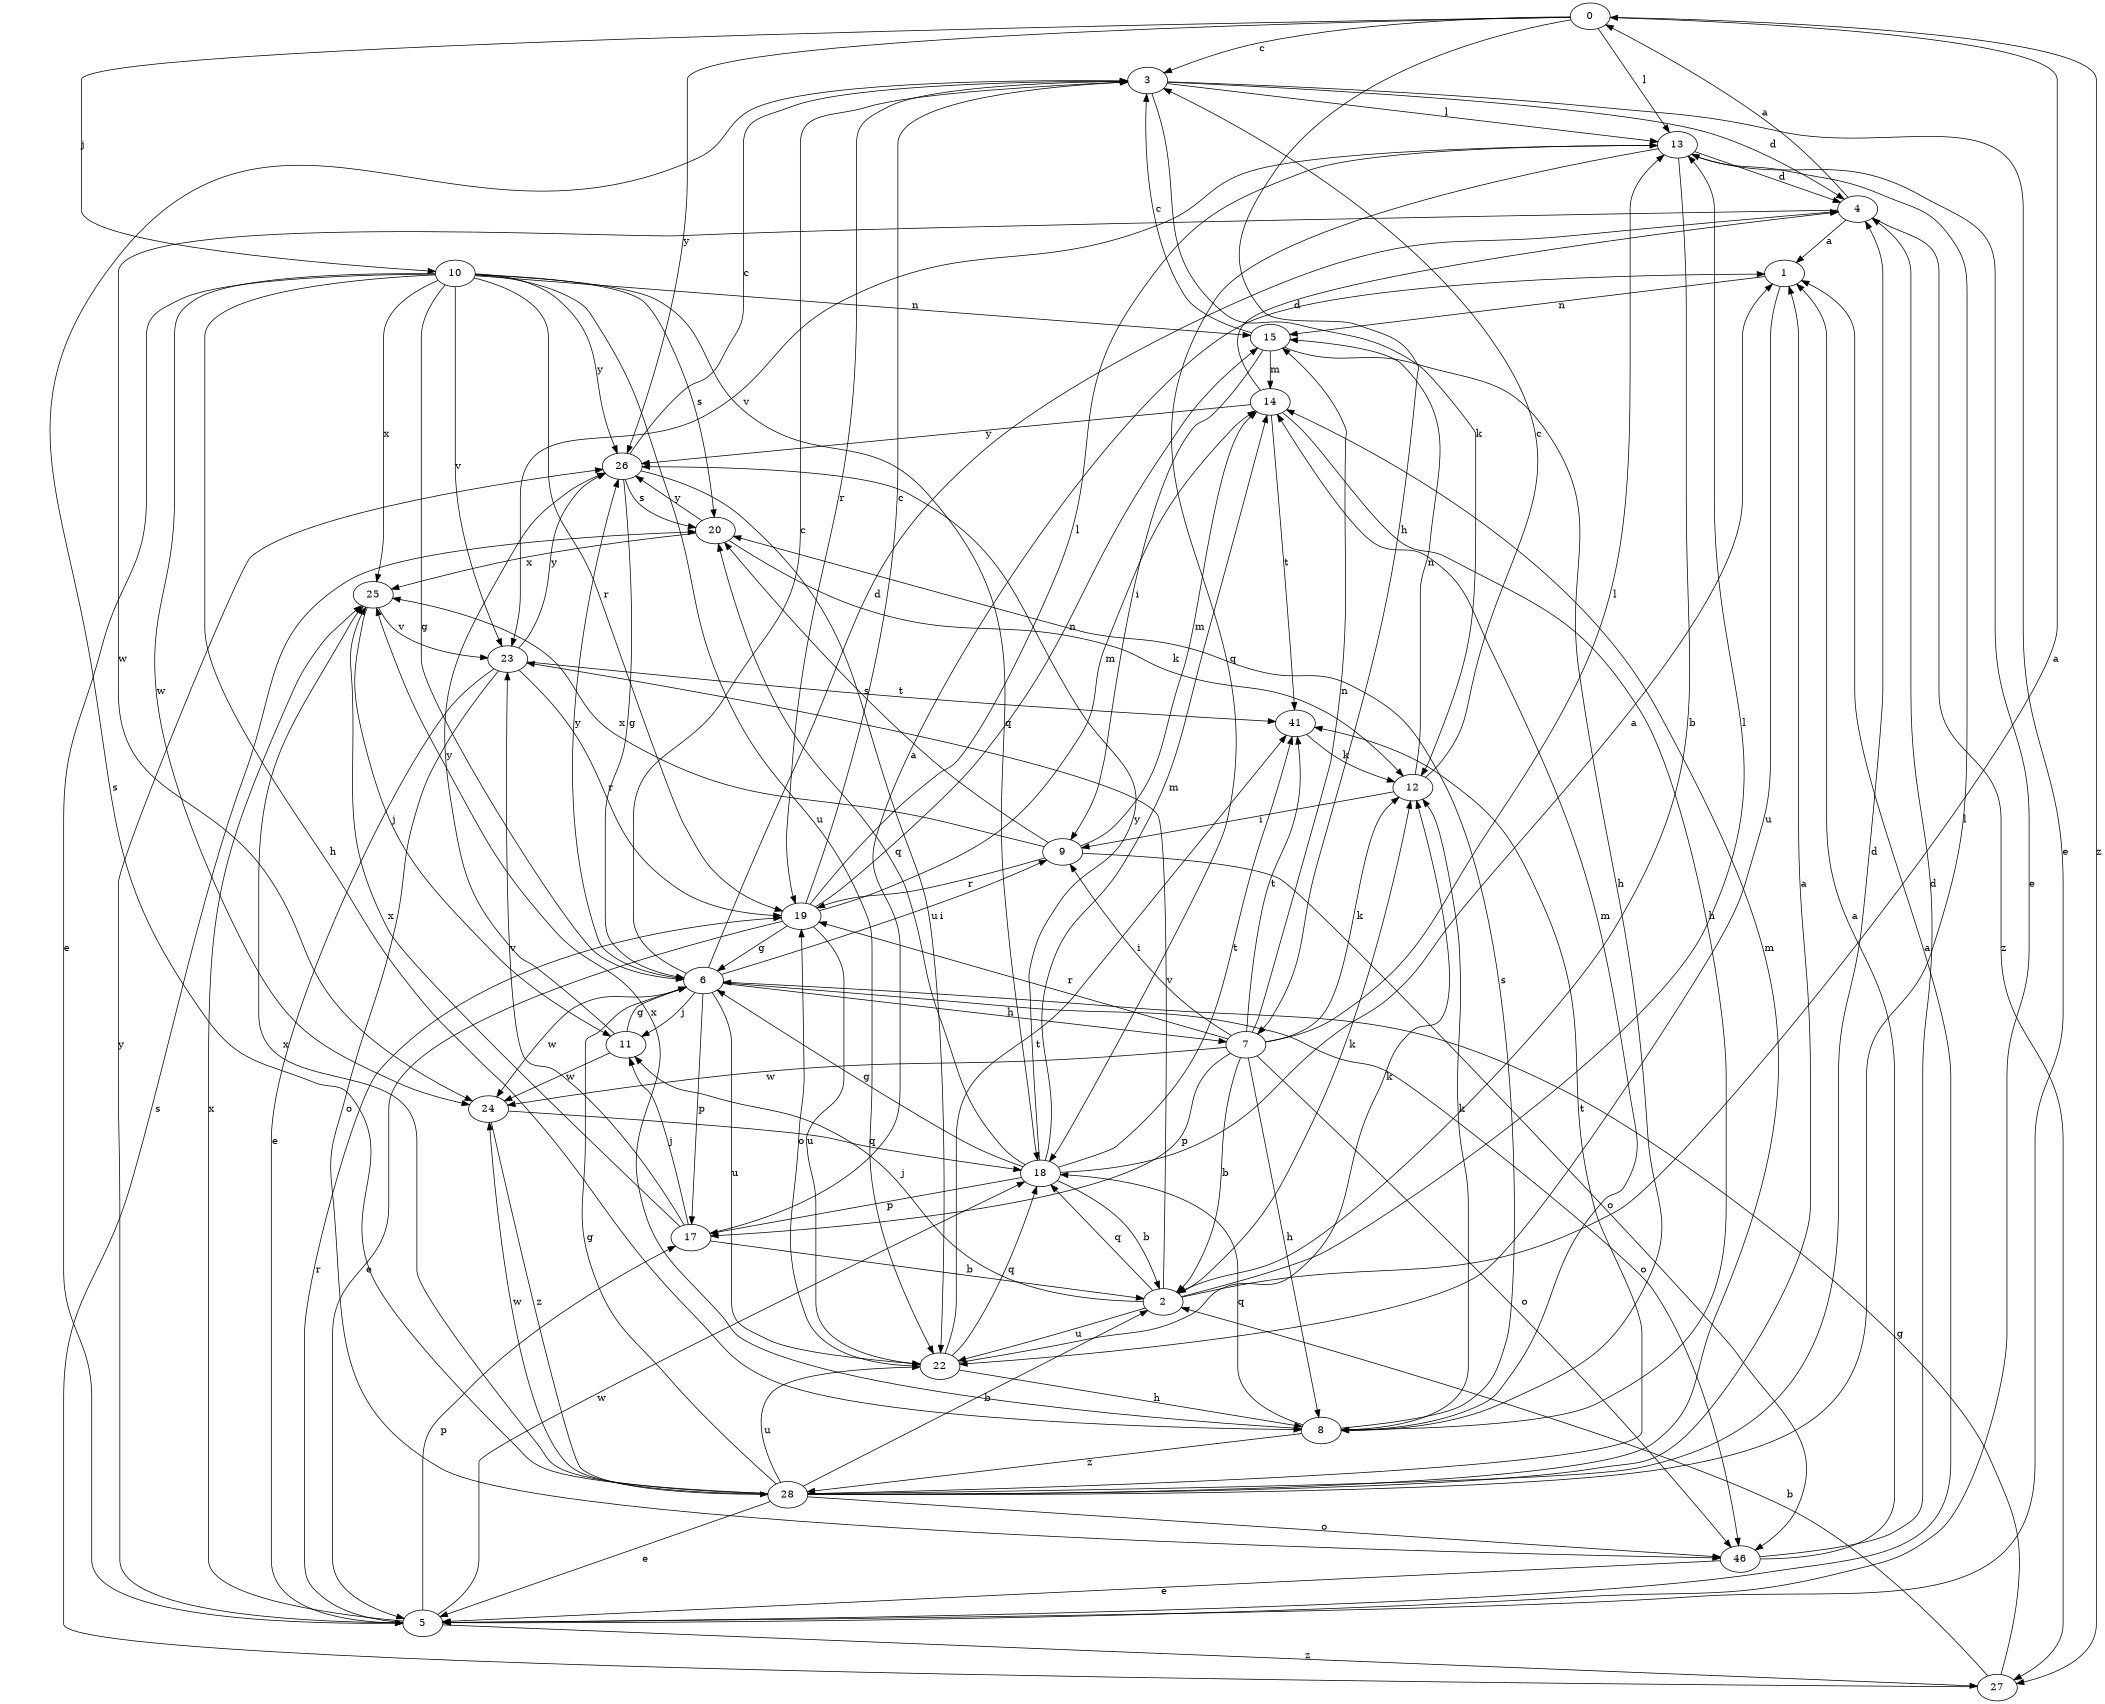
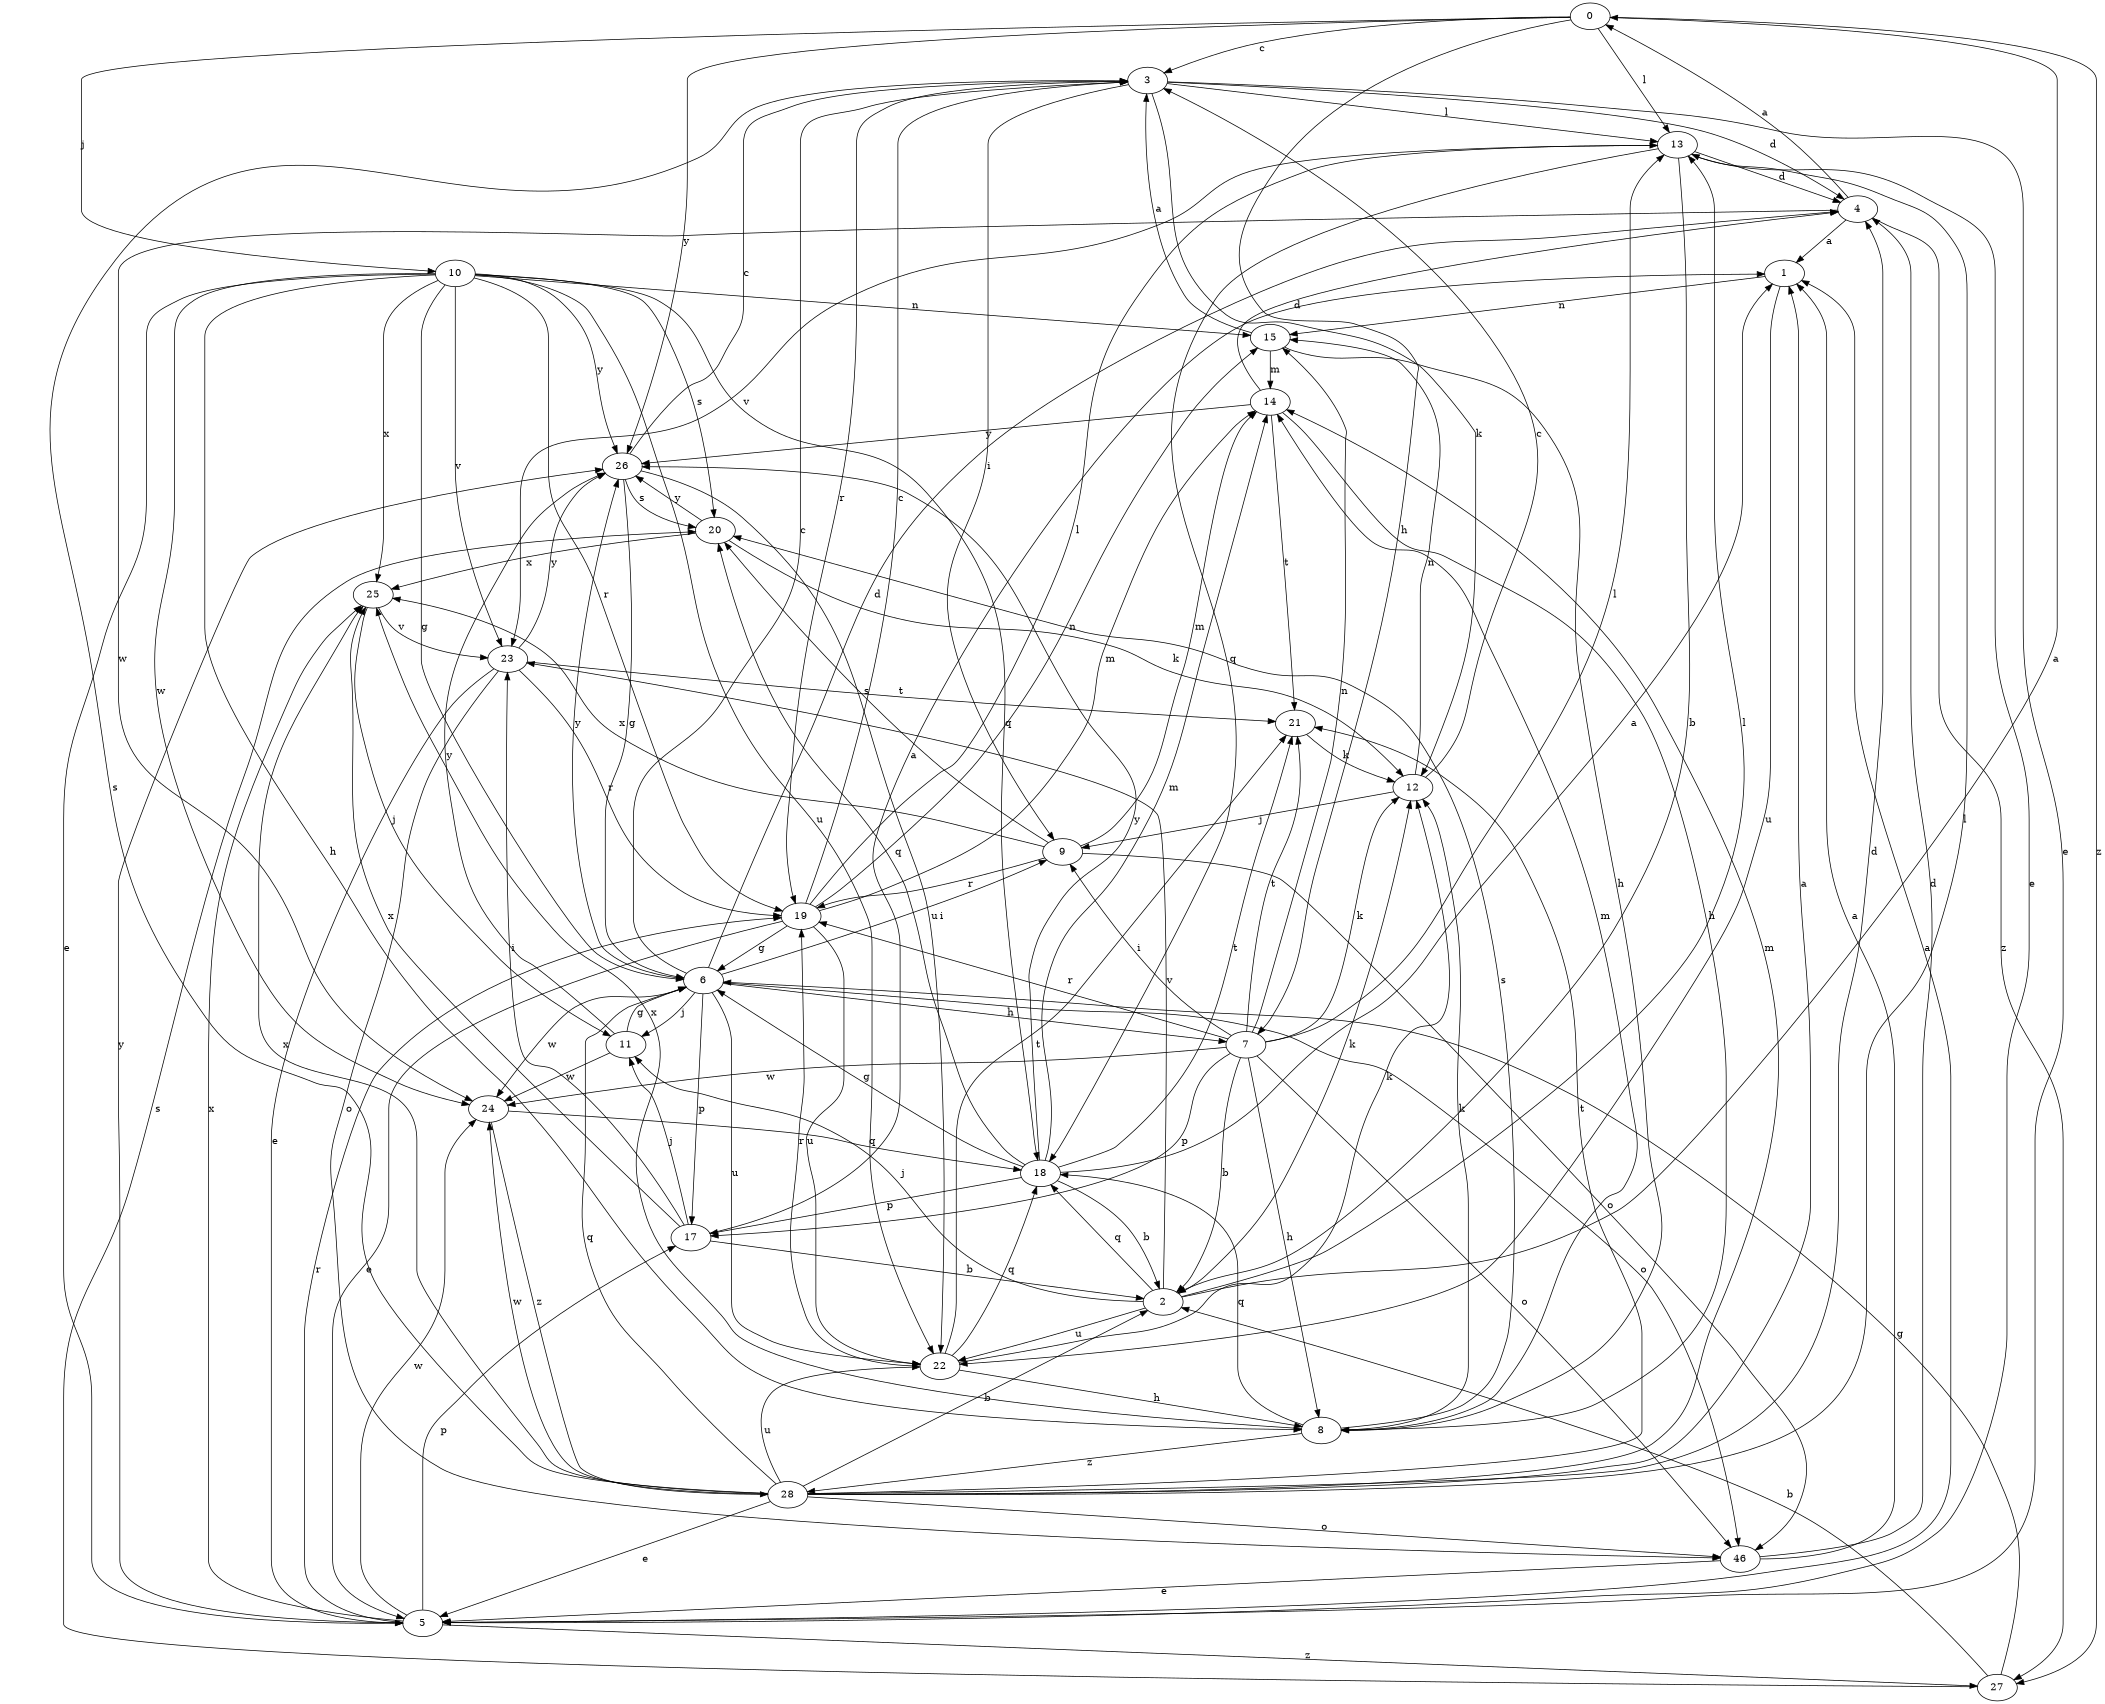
(1159, 209) -> (1159, 209)
(1134, 590) -> (988, 425)
(1295, 723) -> (1295, 723)
(1261, 820) -> (1261, 820)
(513, 948) -> (513, 948)
(801, 1141) -> (801, 1141)
(590, 1238) -> (590, 1238)
(670, 1356) -> (396, 1374)
